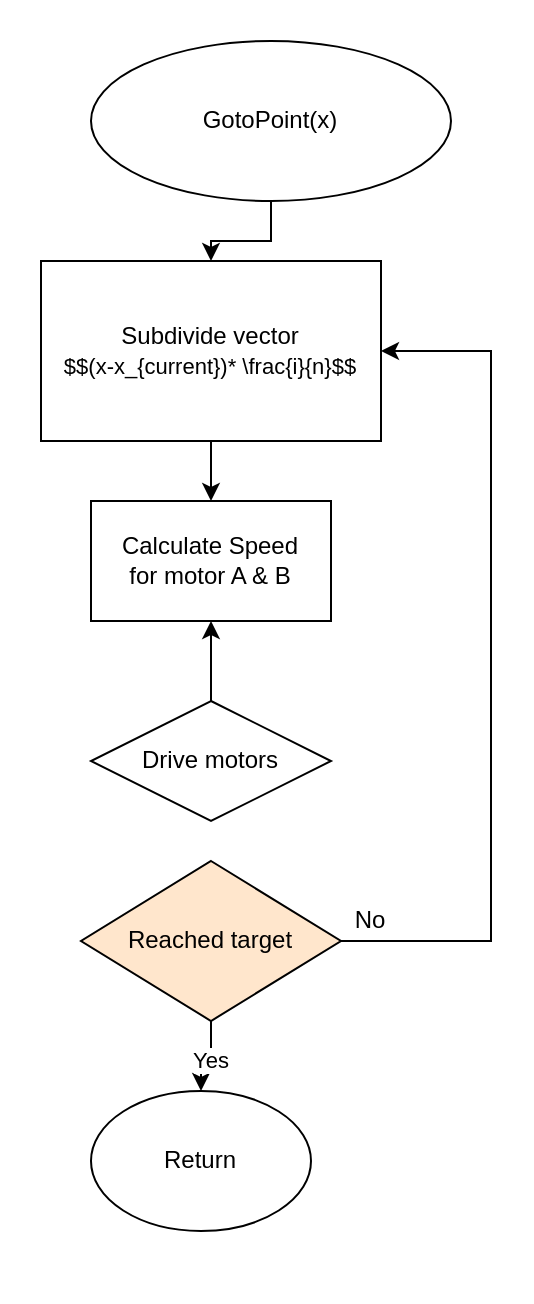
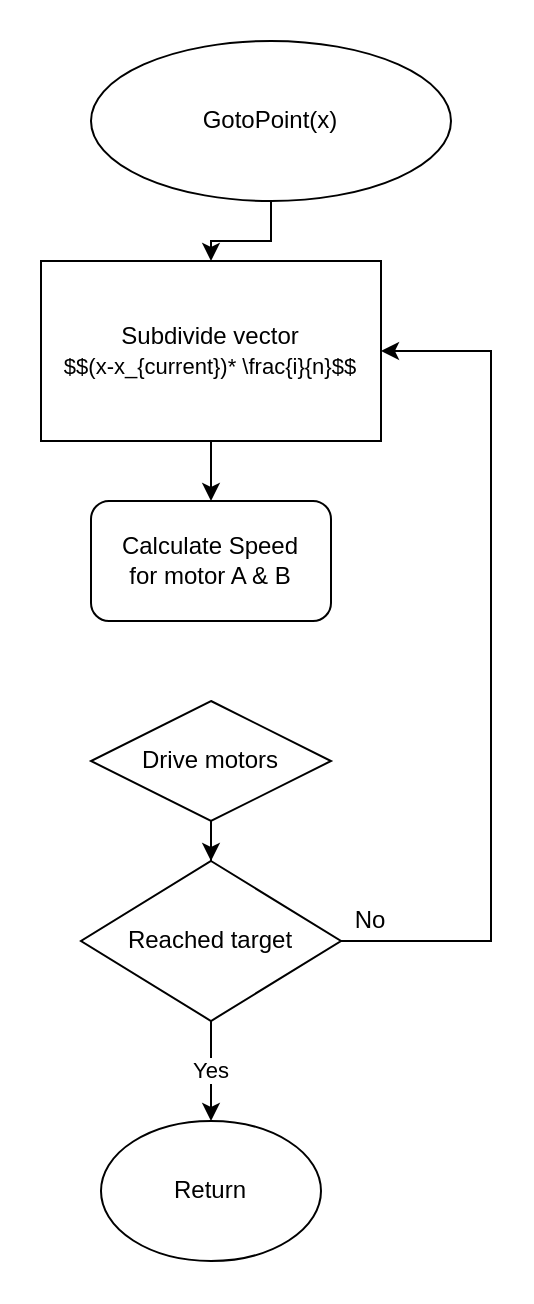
(211, 561) -> (211, 561)
(211, 668) -> (211, 848)
(211, 941) -> (211, 941)
(201, 1161) -> (211, 1191)
